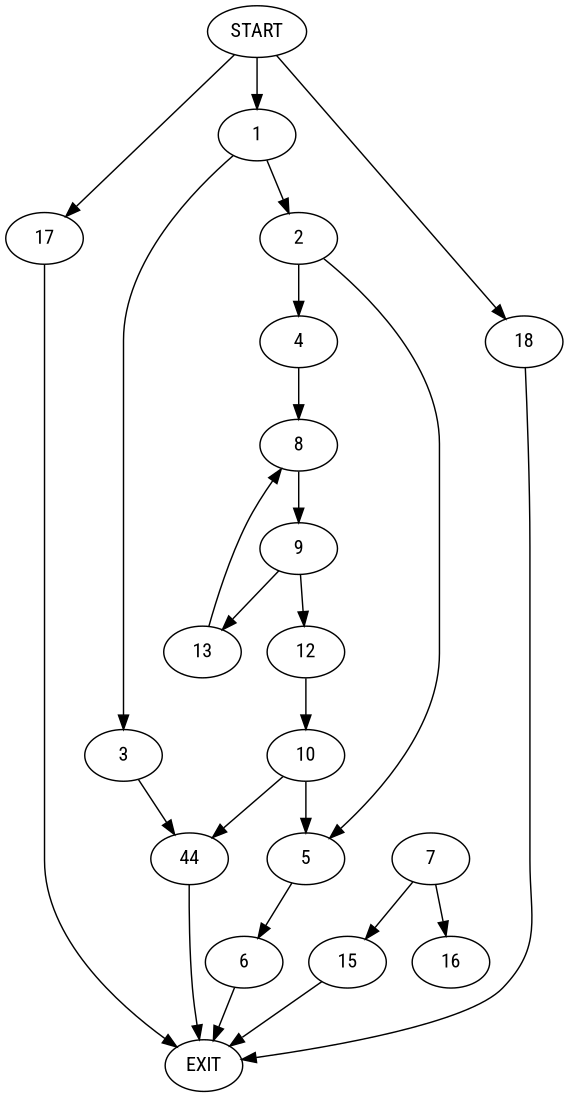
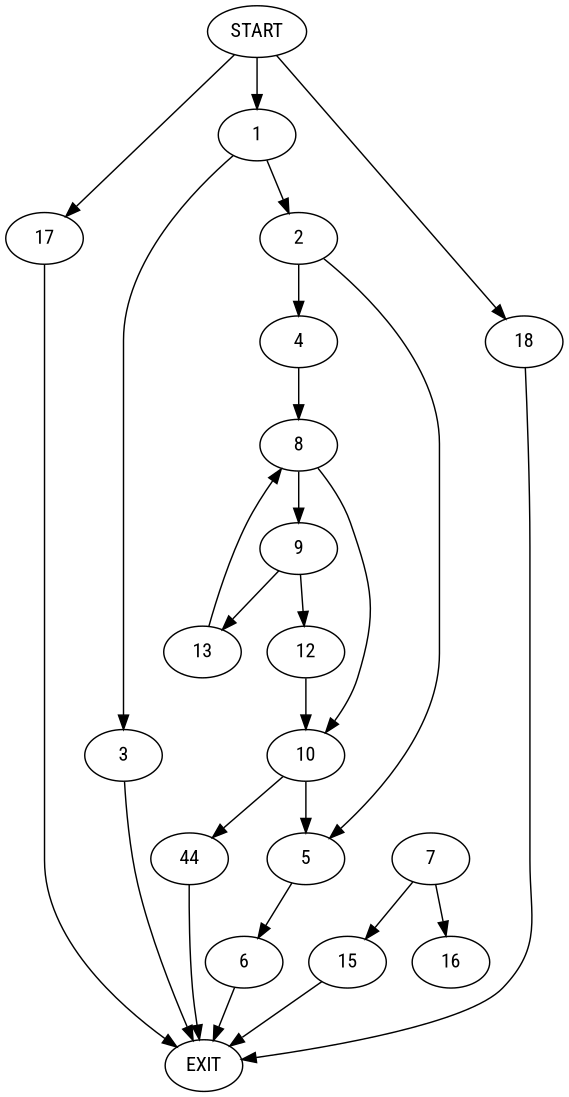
none -> (369, 592)
(153, 801) -> (144, 907)
